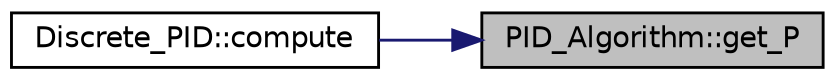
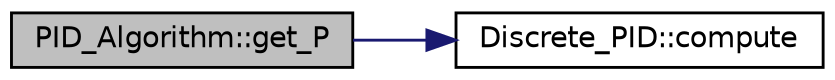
(416, 40) -> (390, 40)
